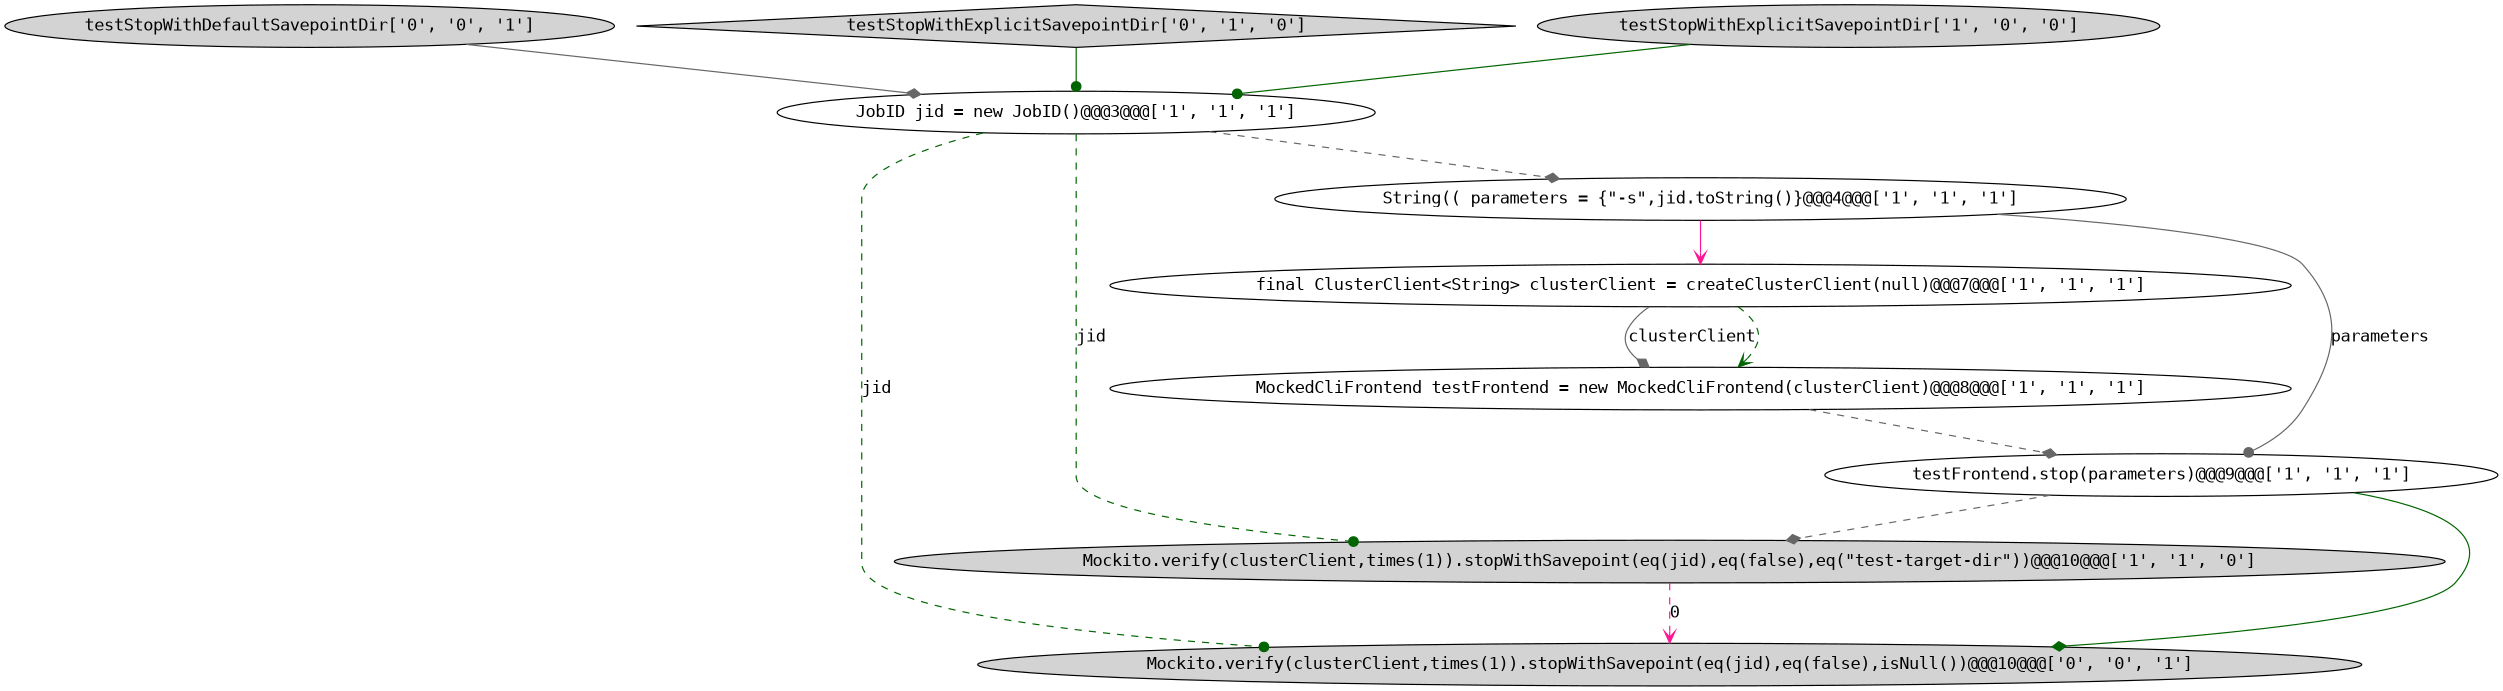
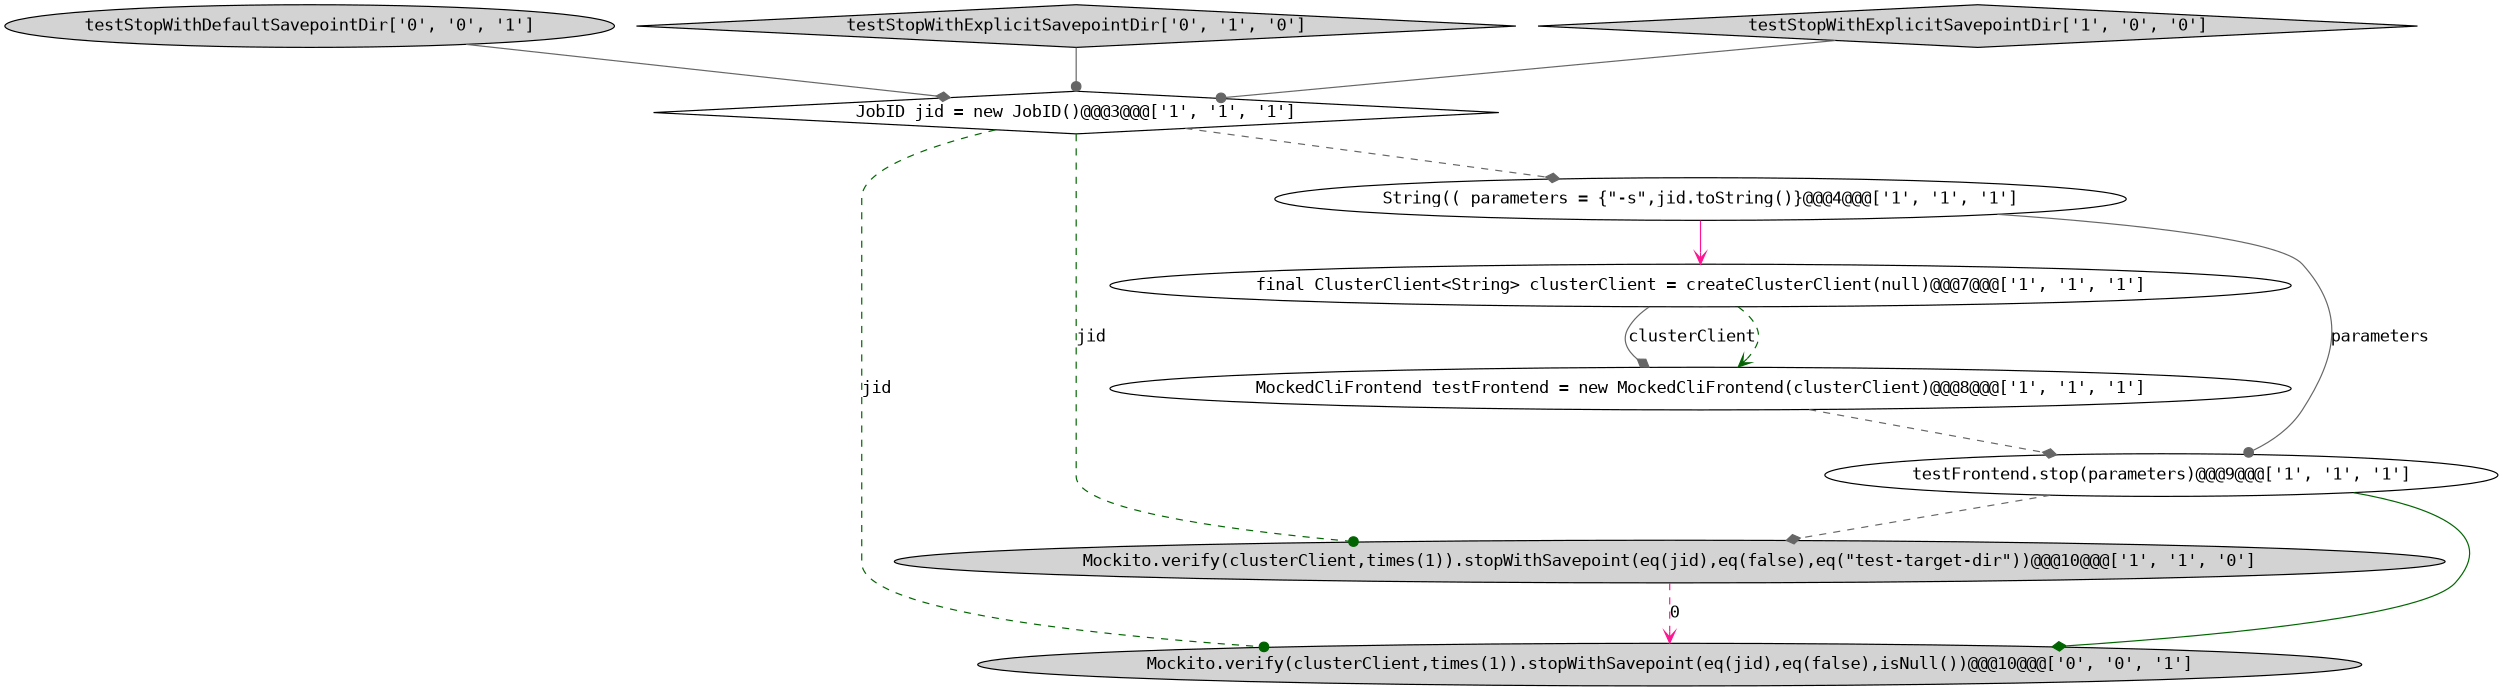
(1849, 26) -> (1978, 26)
(1076, 65) -> (1076, 65)
(1466, 69) -> (1531, 69)
(1076, 113) -> (1076, 113)
